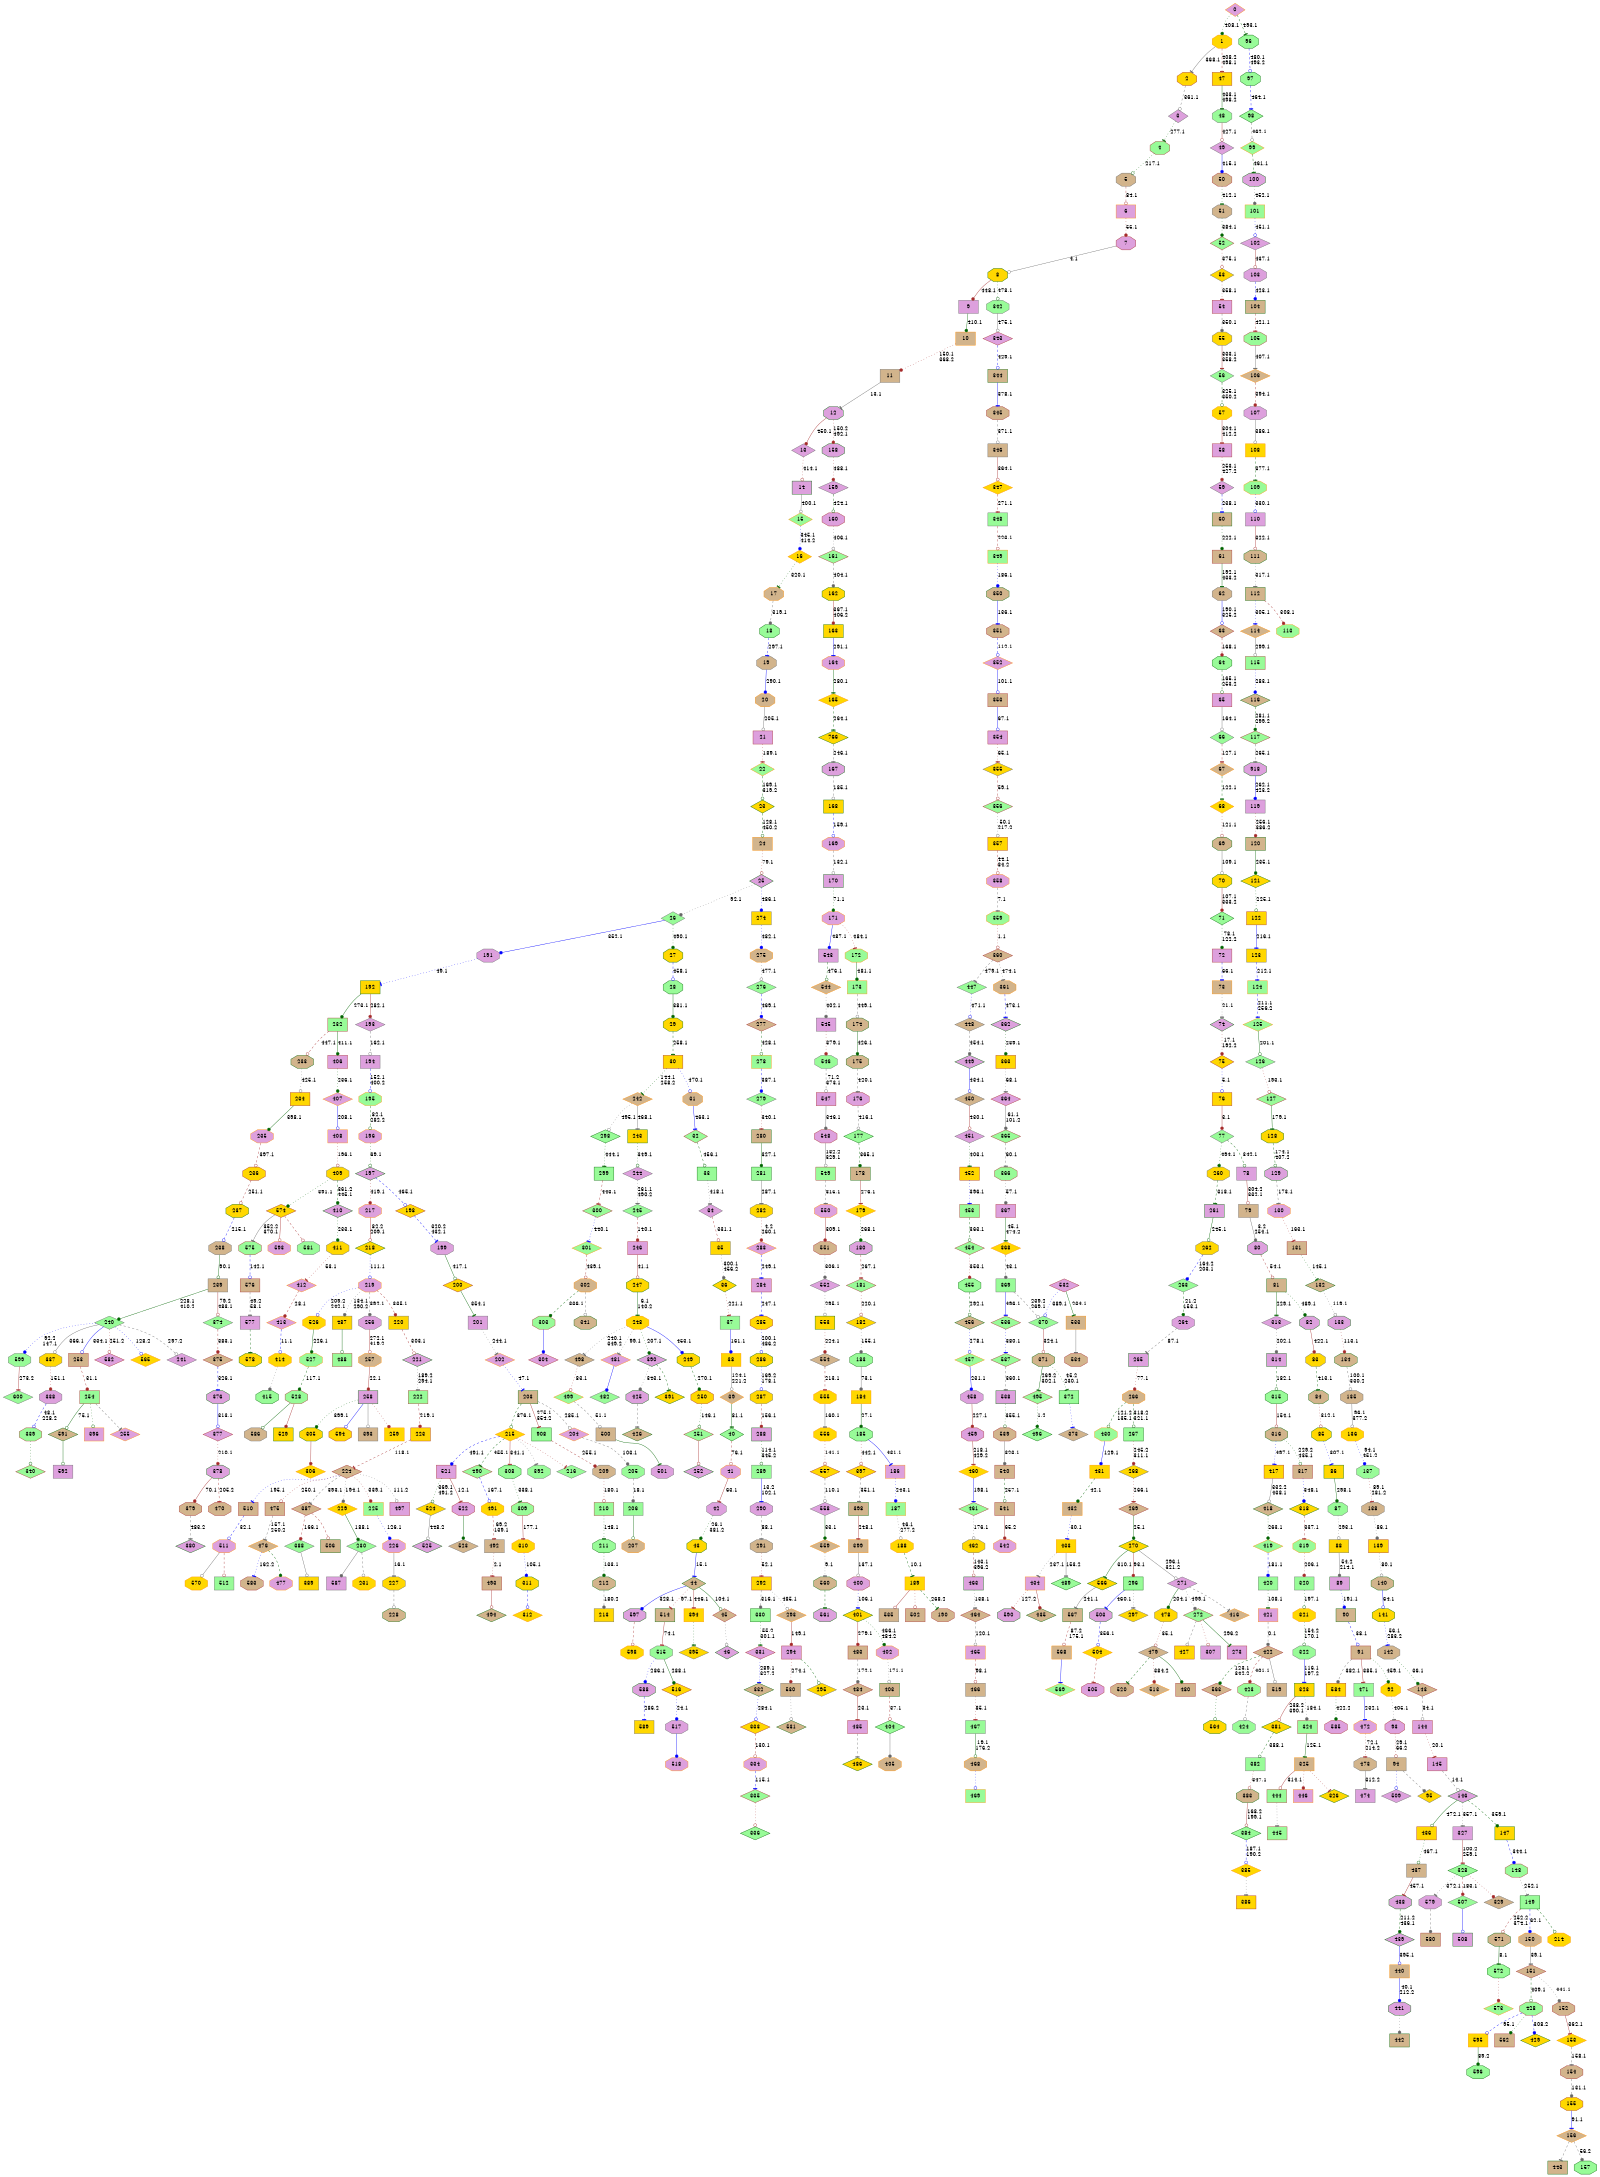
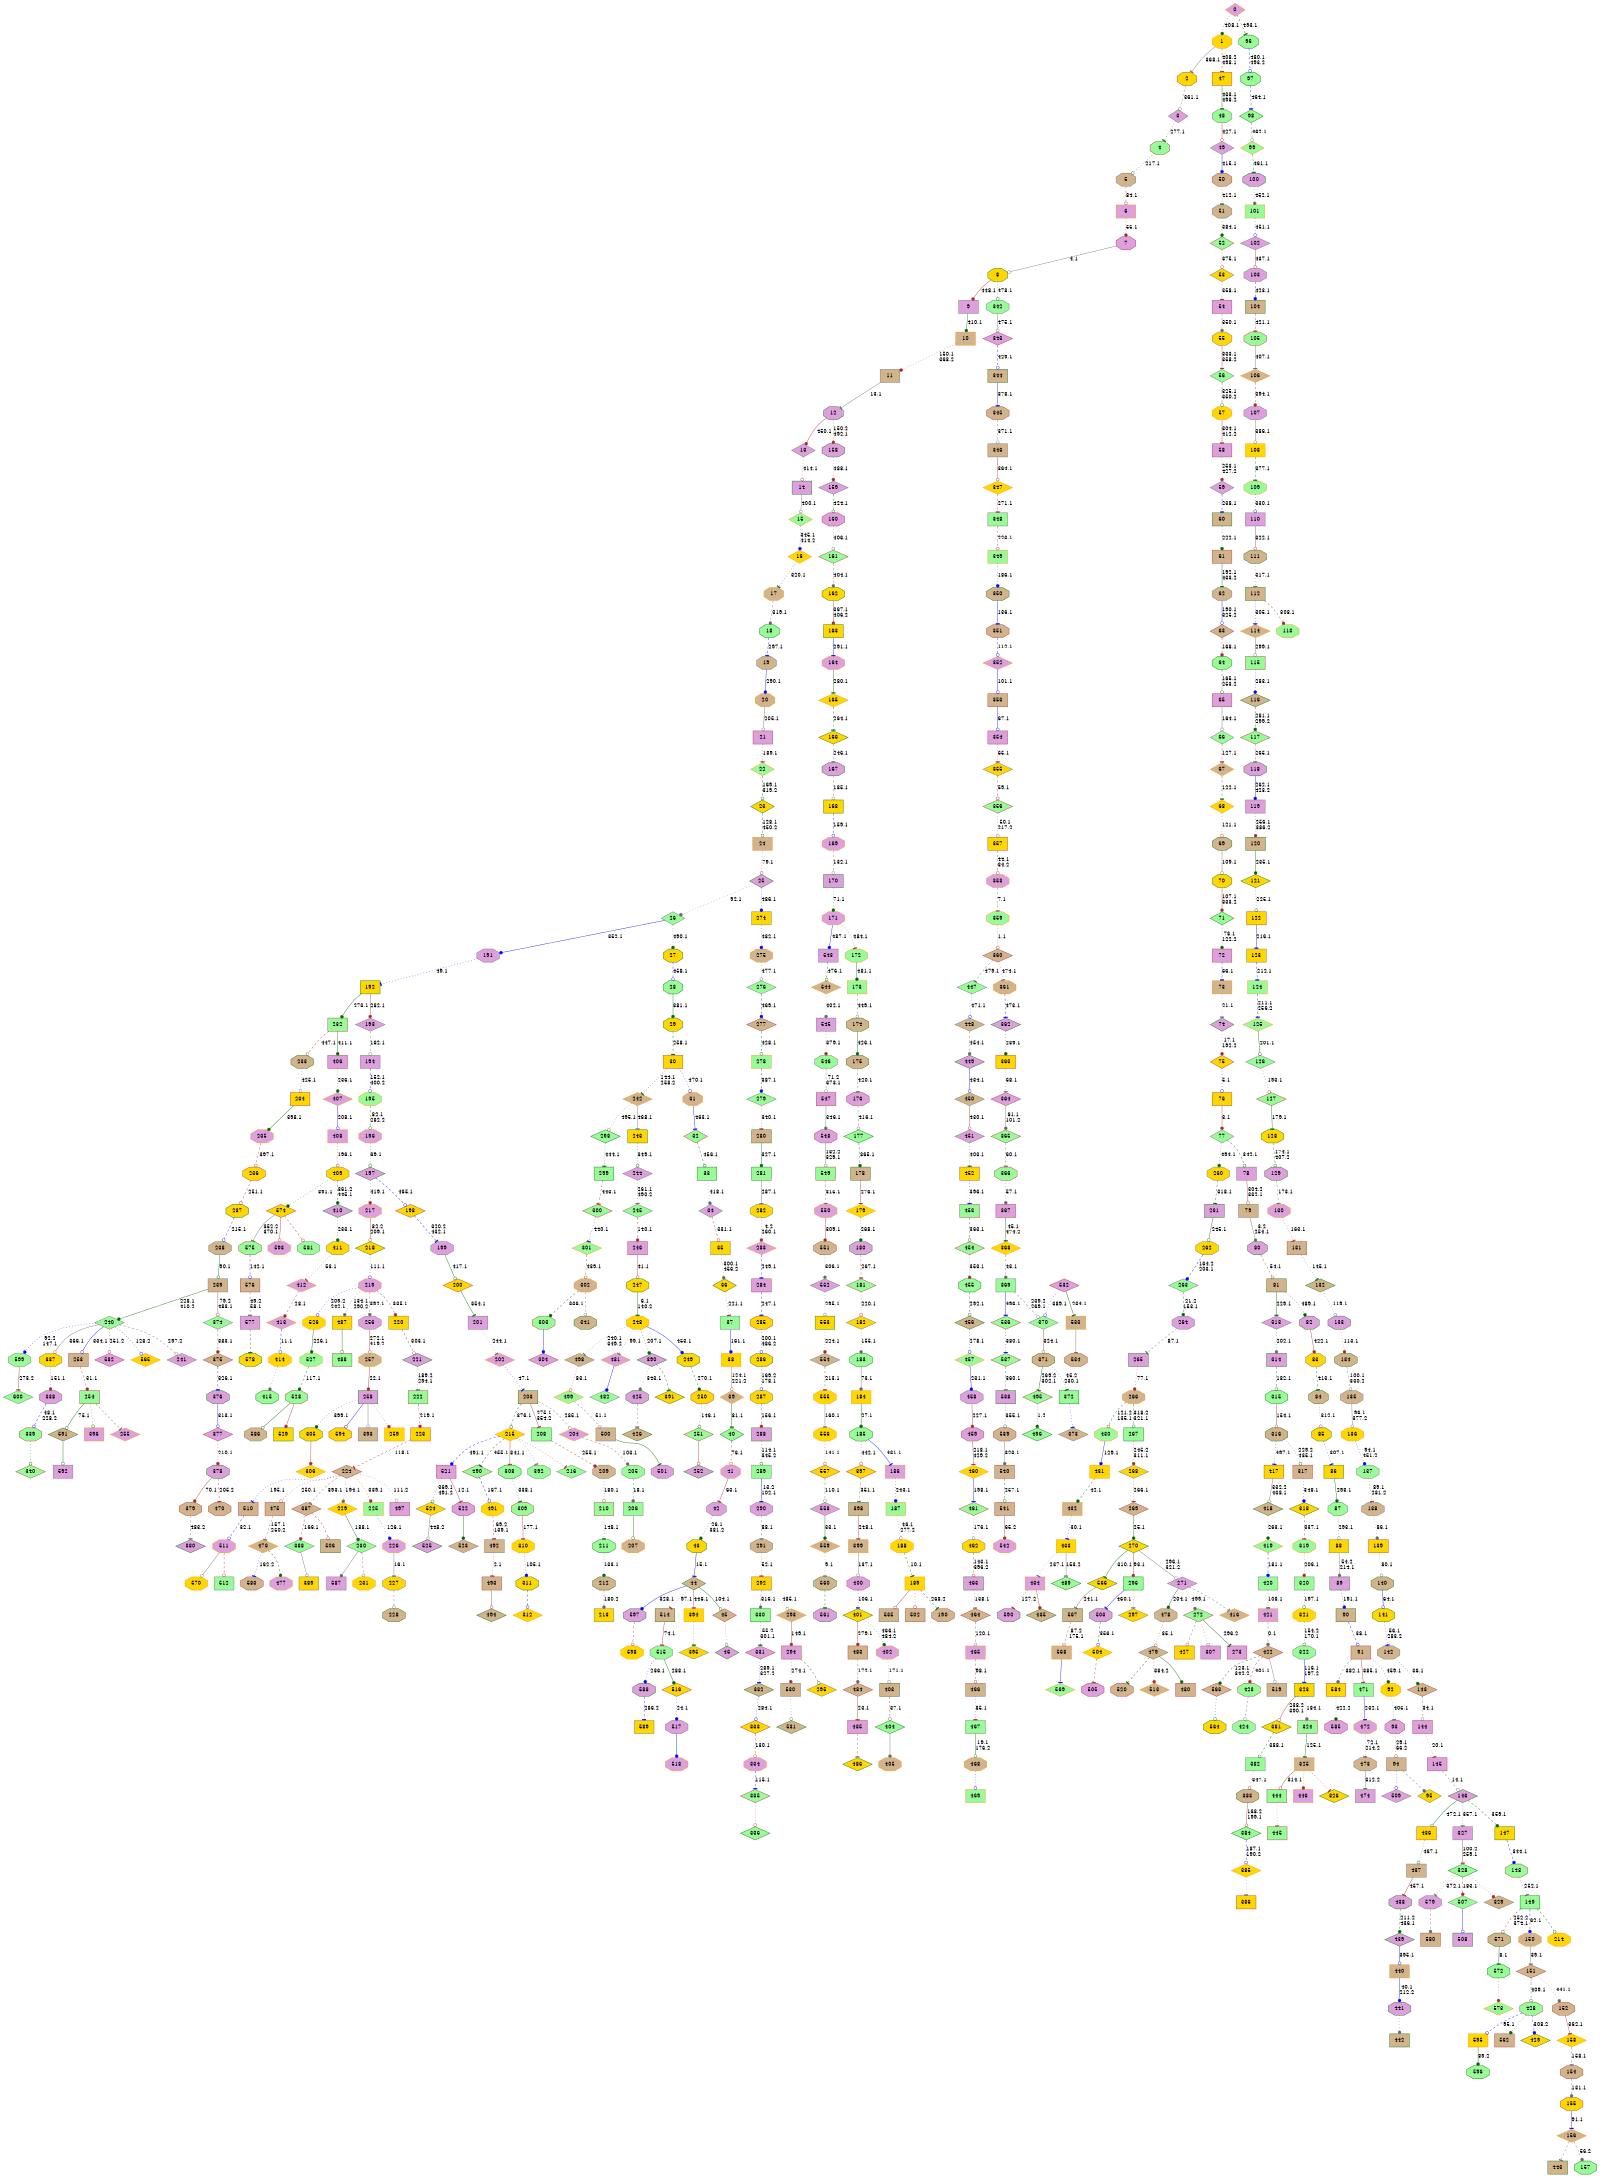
(833, 737) -> (833, 737)
(1255, 769) -> (1255, 769)
(709, 1191) -> (709, 1191)
(542, 1434) -> (542, 1434)
(1166, 1615) -> (1166, 1615)
